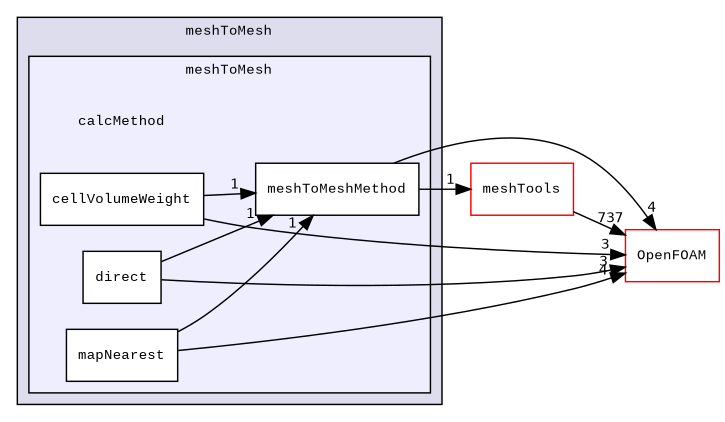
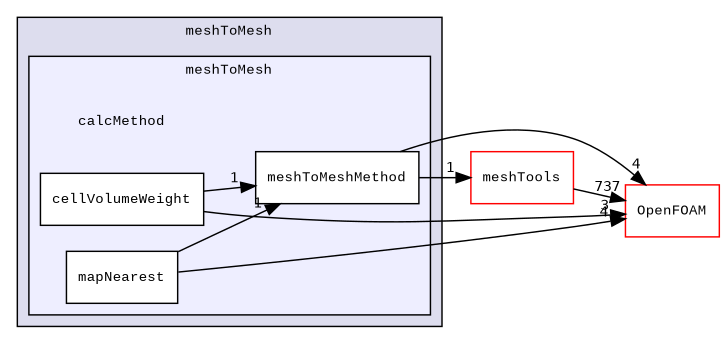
(122, 277) -> none
